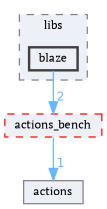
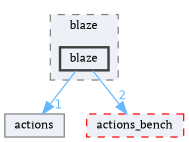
(53, 26) -> (84, 26)
(53, 153) -> (63, 87)
